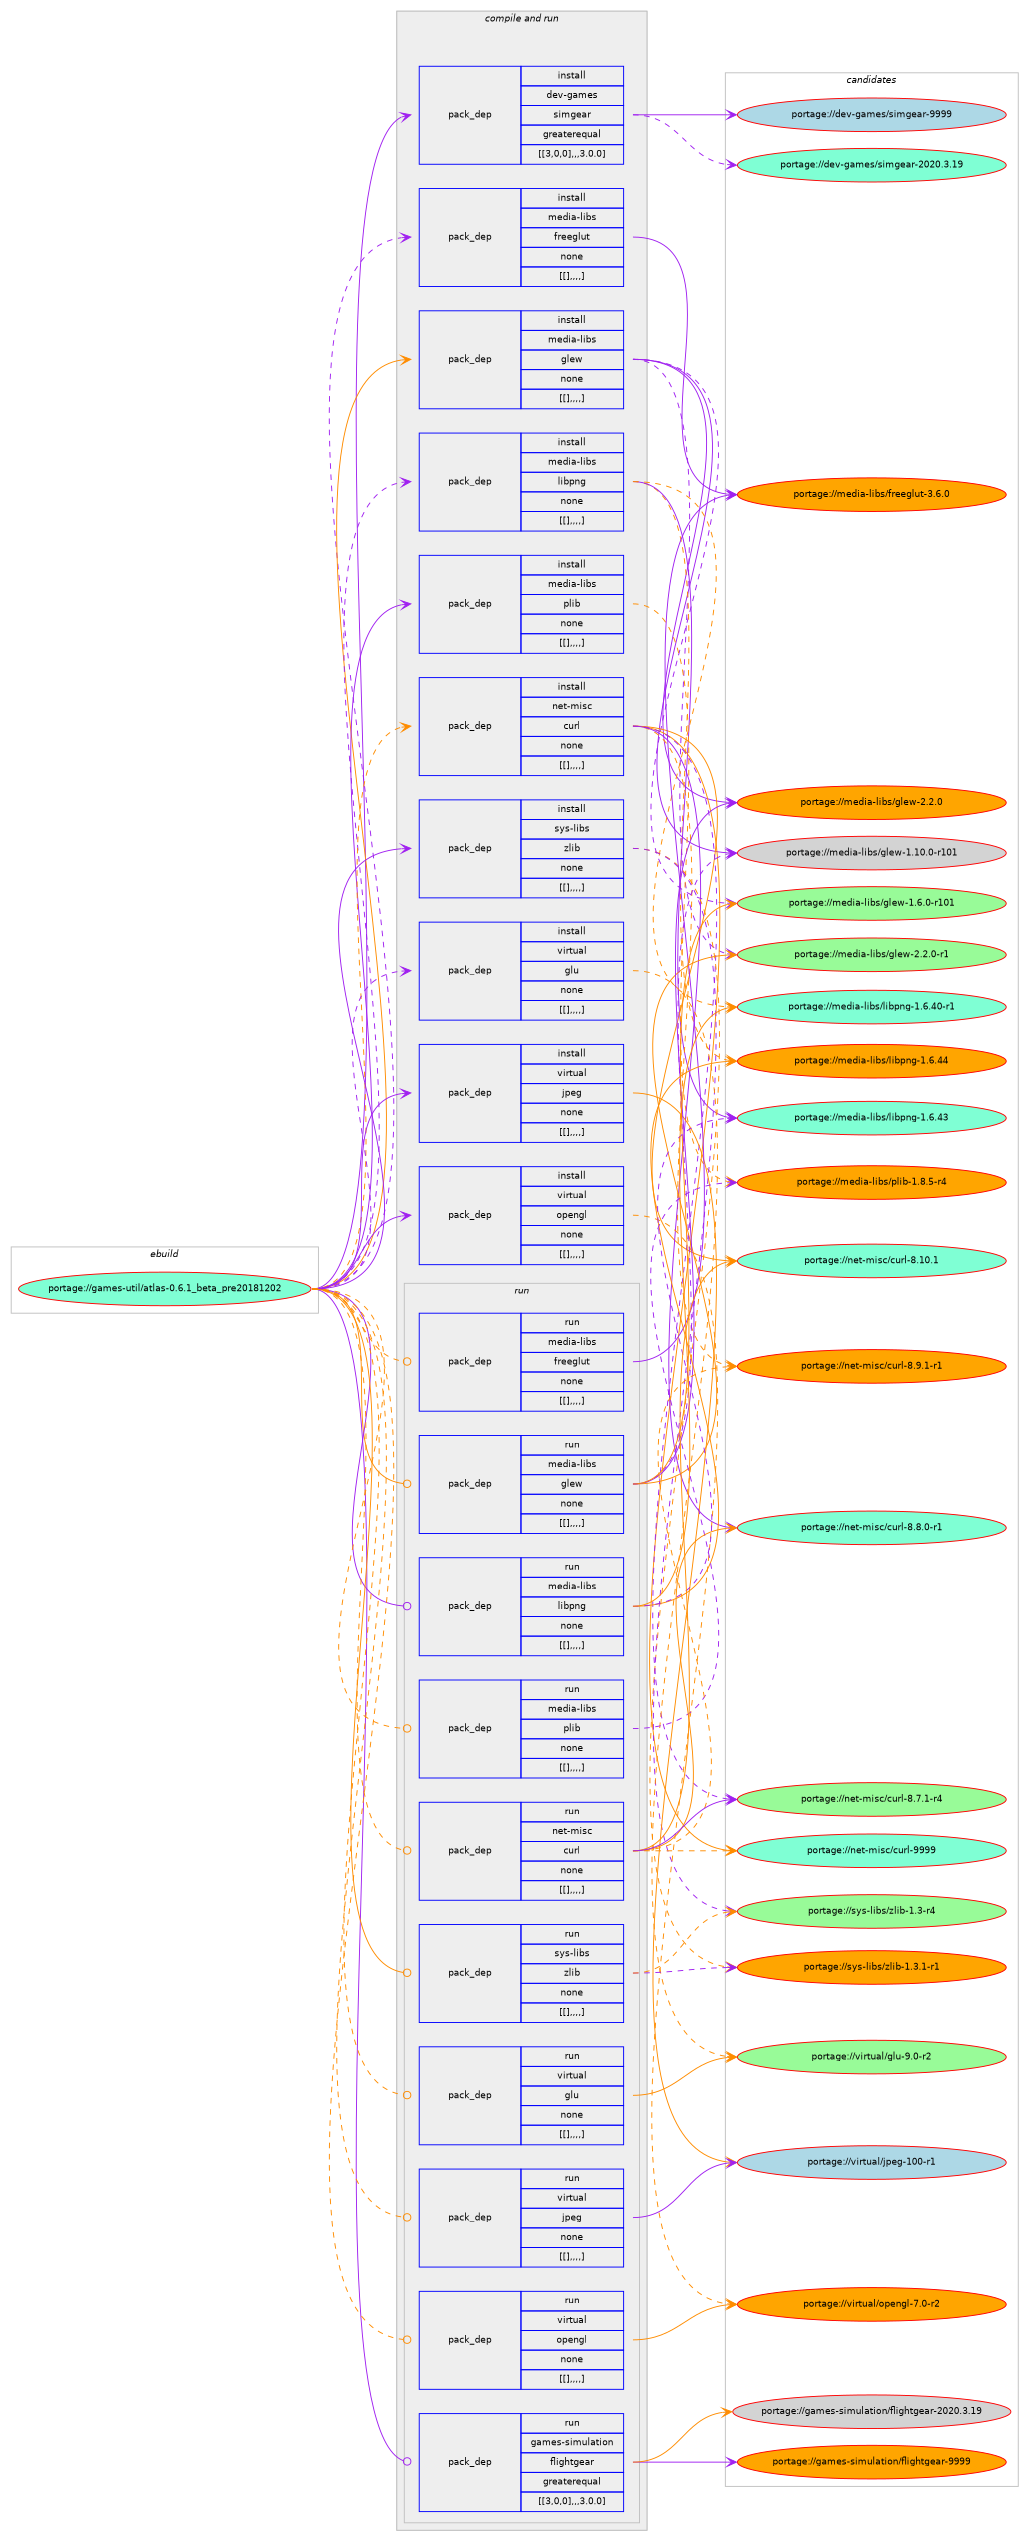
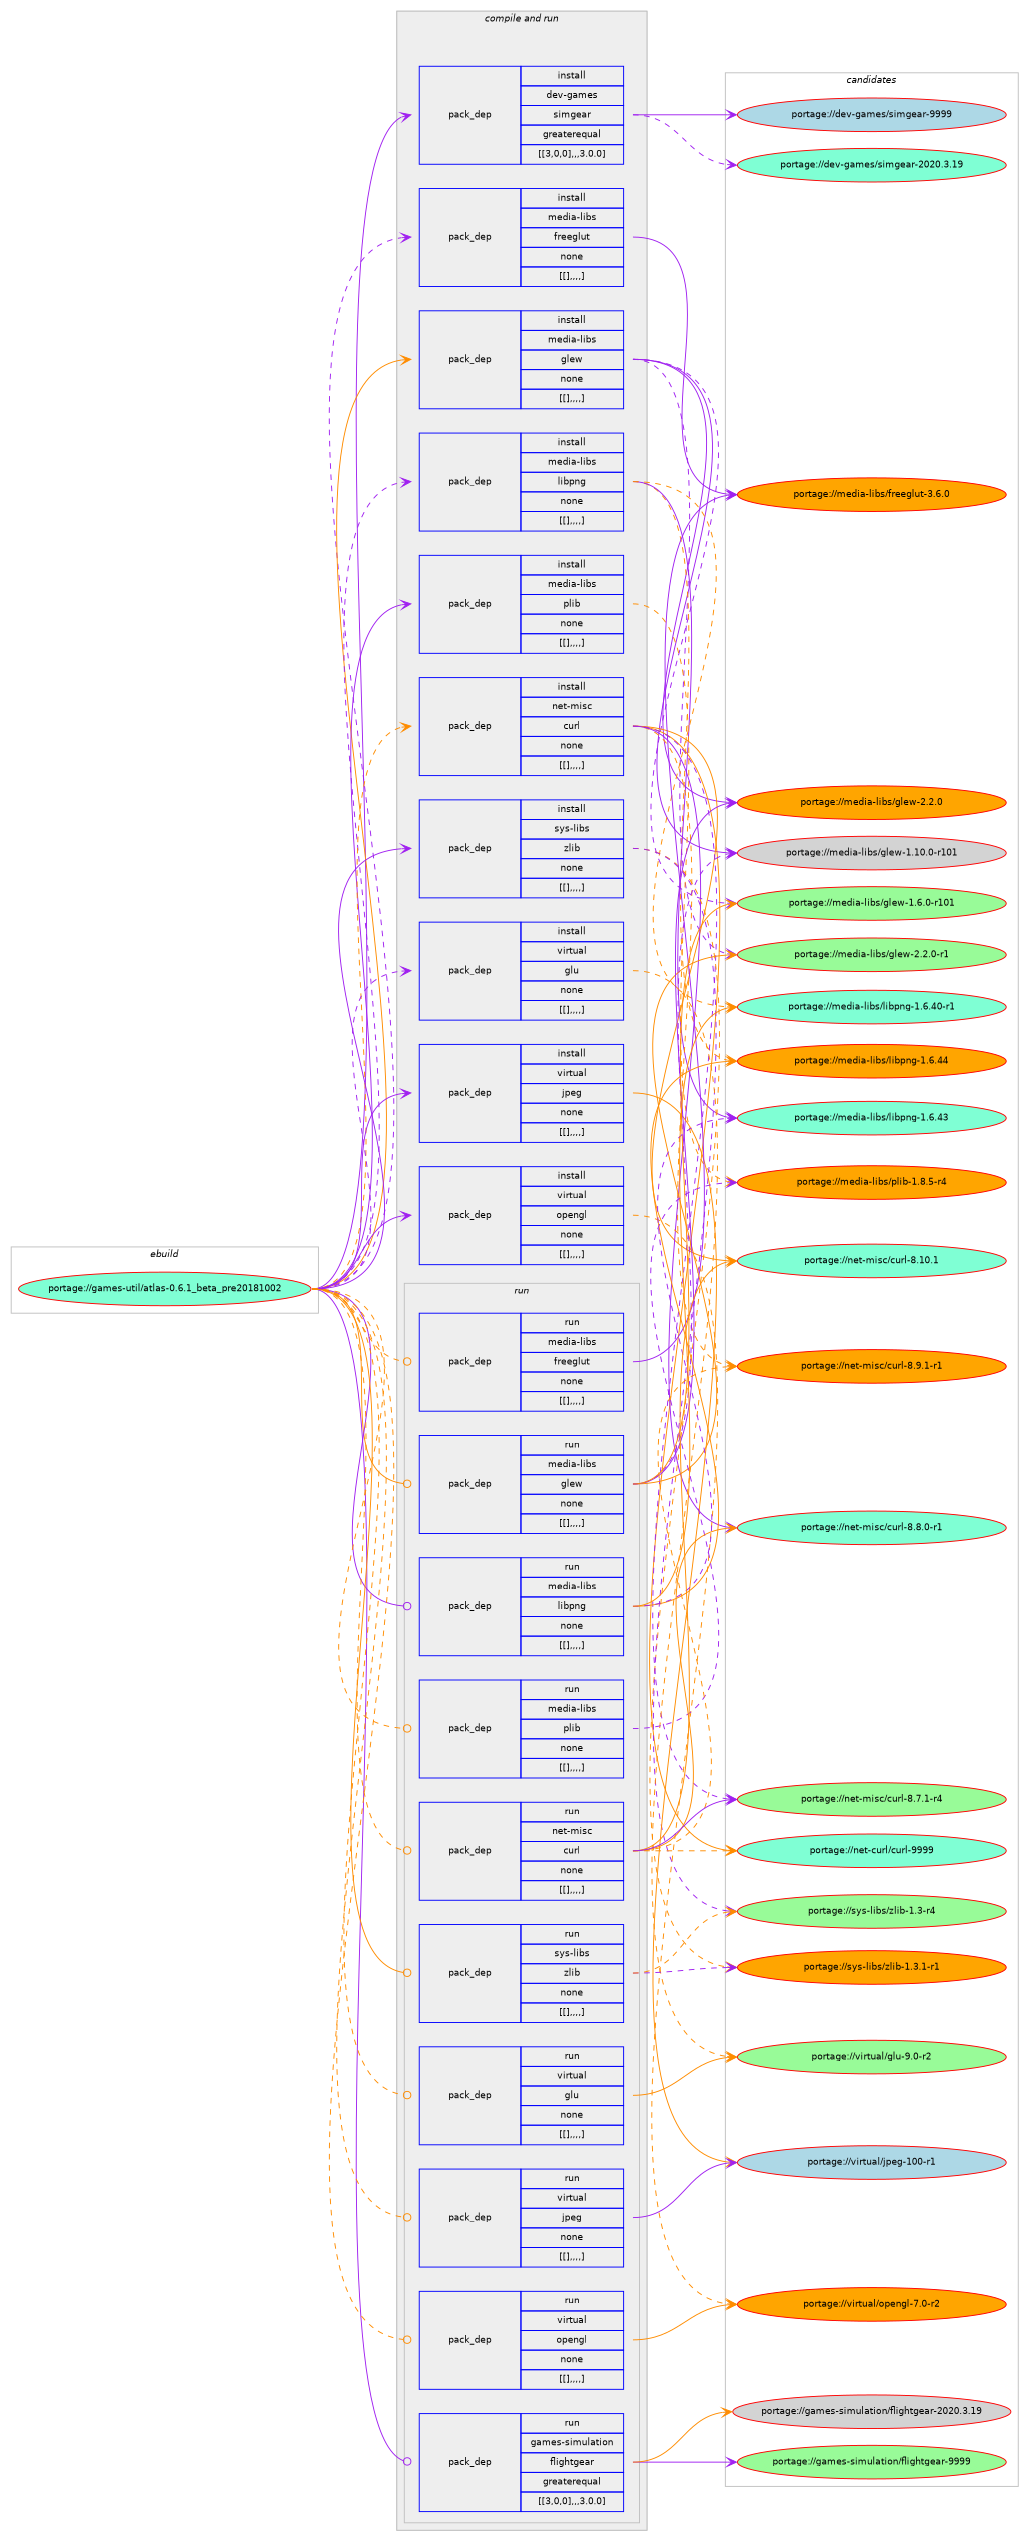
(165, 1289) -> (165, 1289)
(872, 1851) -> (872, 1851)
(872, 2462) -> (872, 2462)
